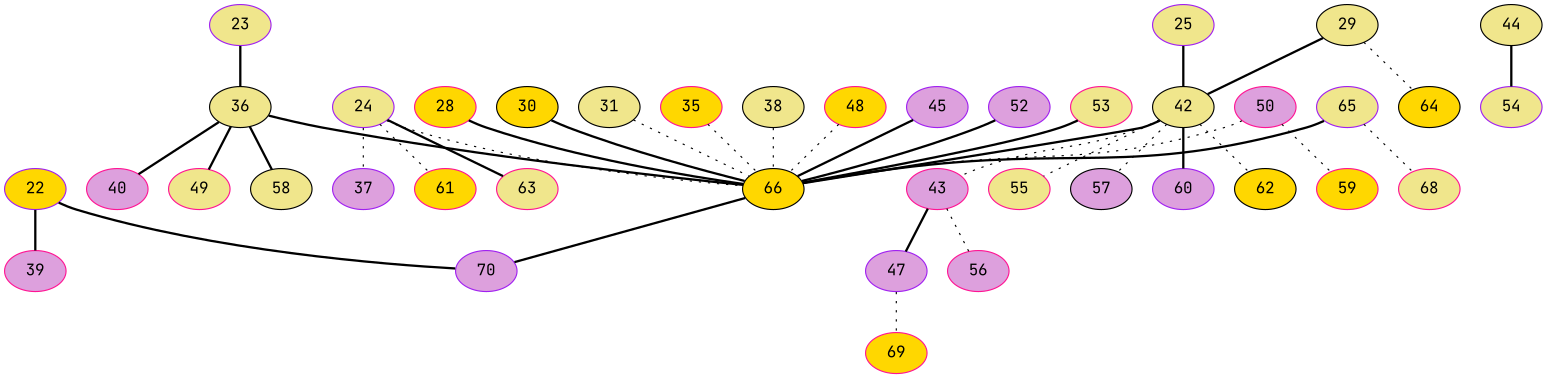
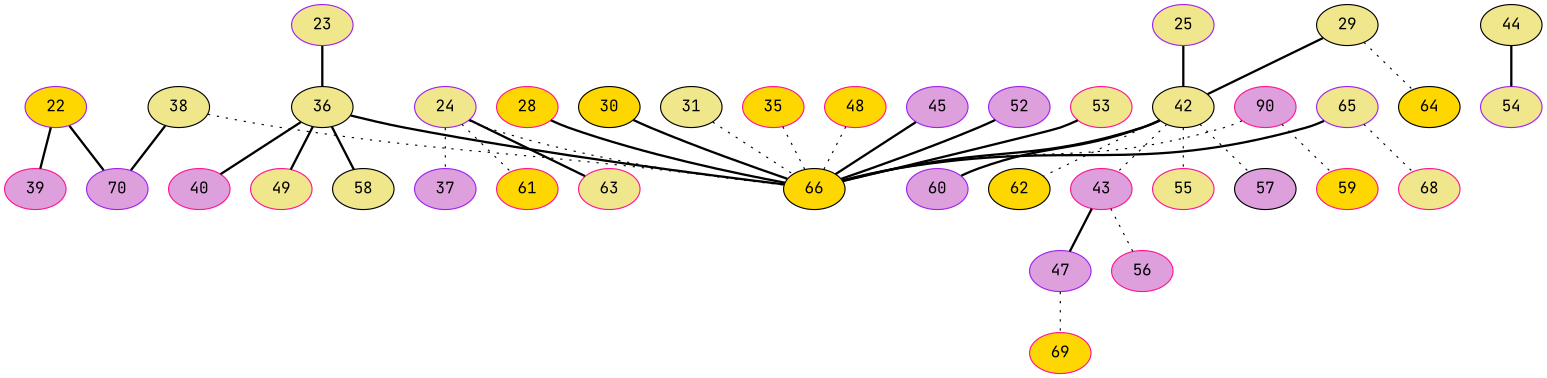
(1265, 107) -> (1265, 107)
(630, 230) -> (148, 148)
